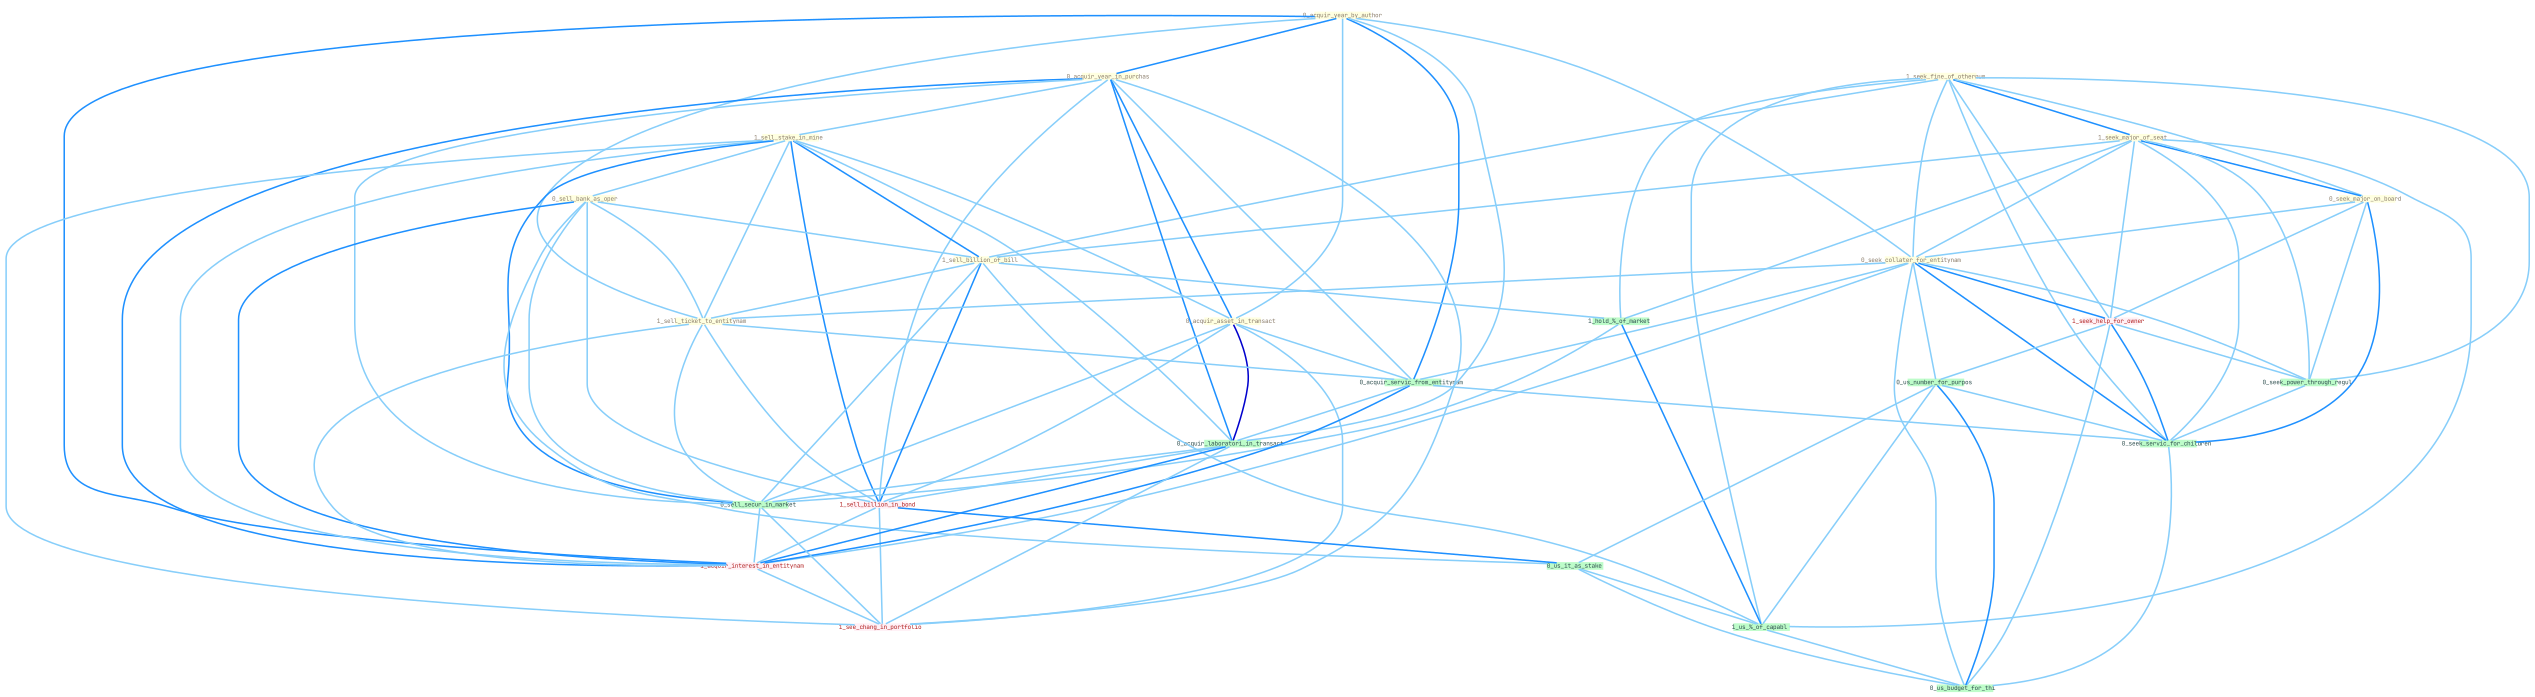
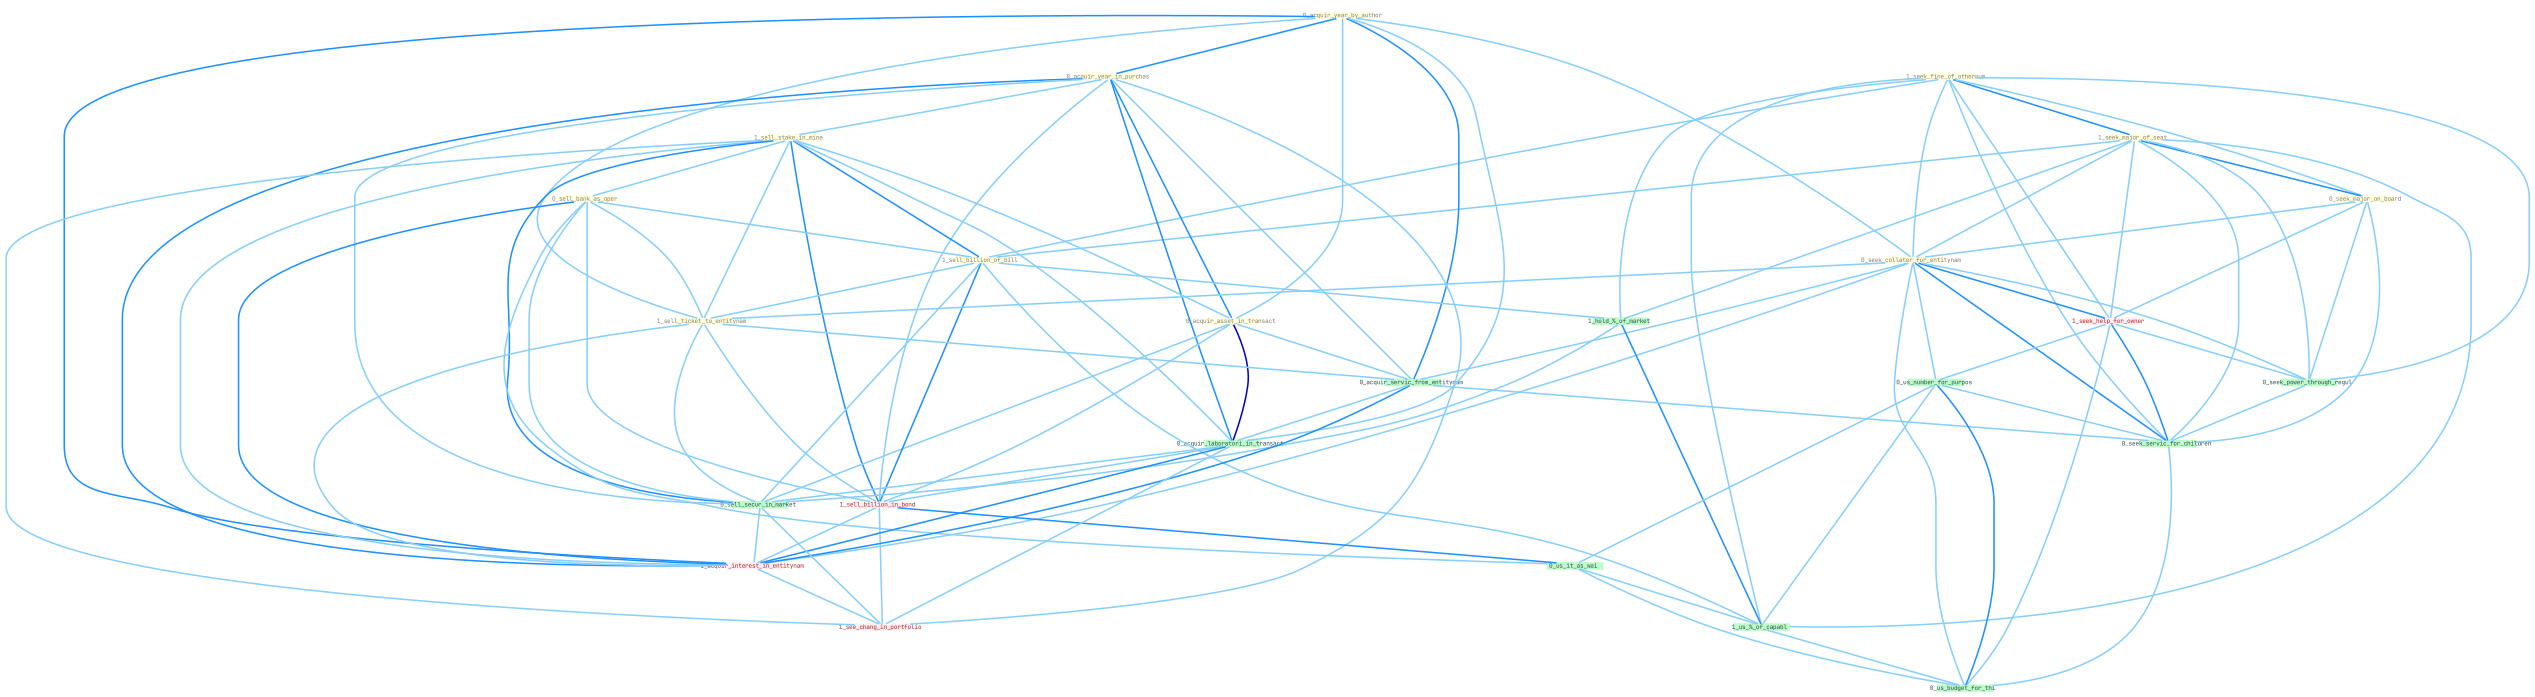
(2366, 361) -> (2366, 361)
(1575, 566) -> (1575, 566)
(1254, 574) -> none
